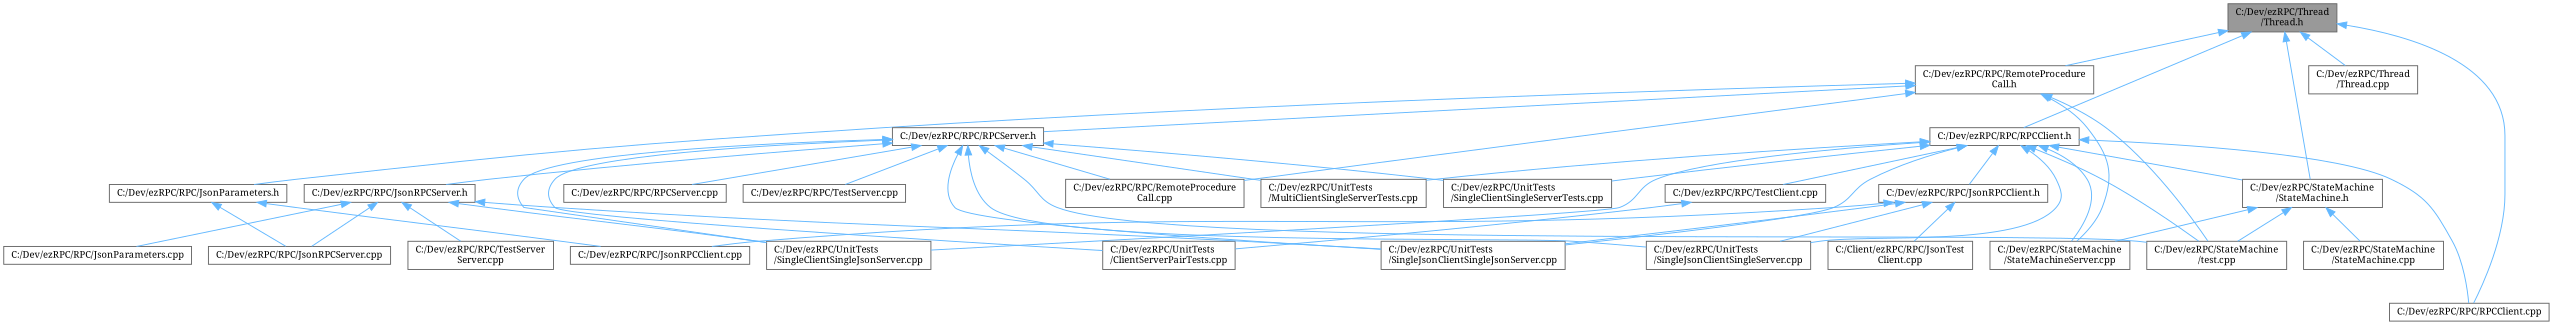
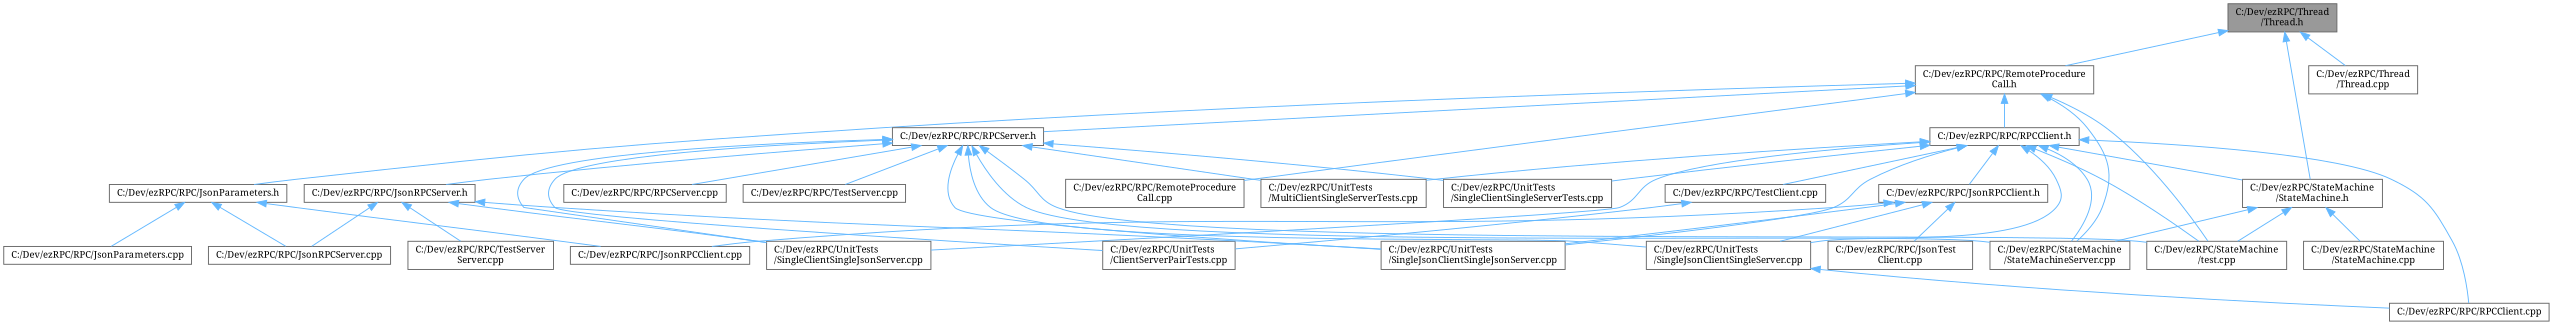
(2133, 82) -> (2005, 115)
(2502, 118) -> (2105, 293)
(1057, 164) -> (1470, 238)
(239, 225) -> (144, 227)
(1900, 255) -> (1900, 255)
